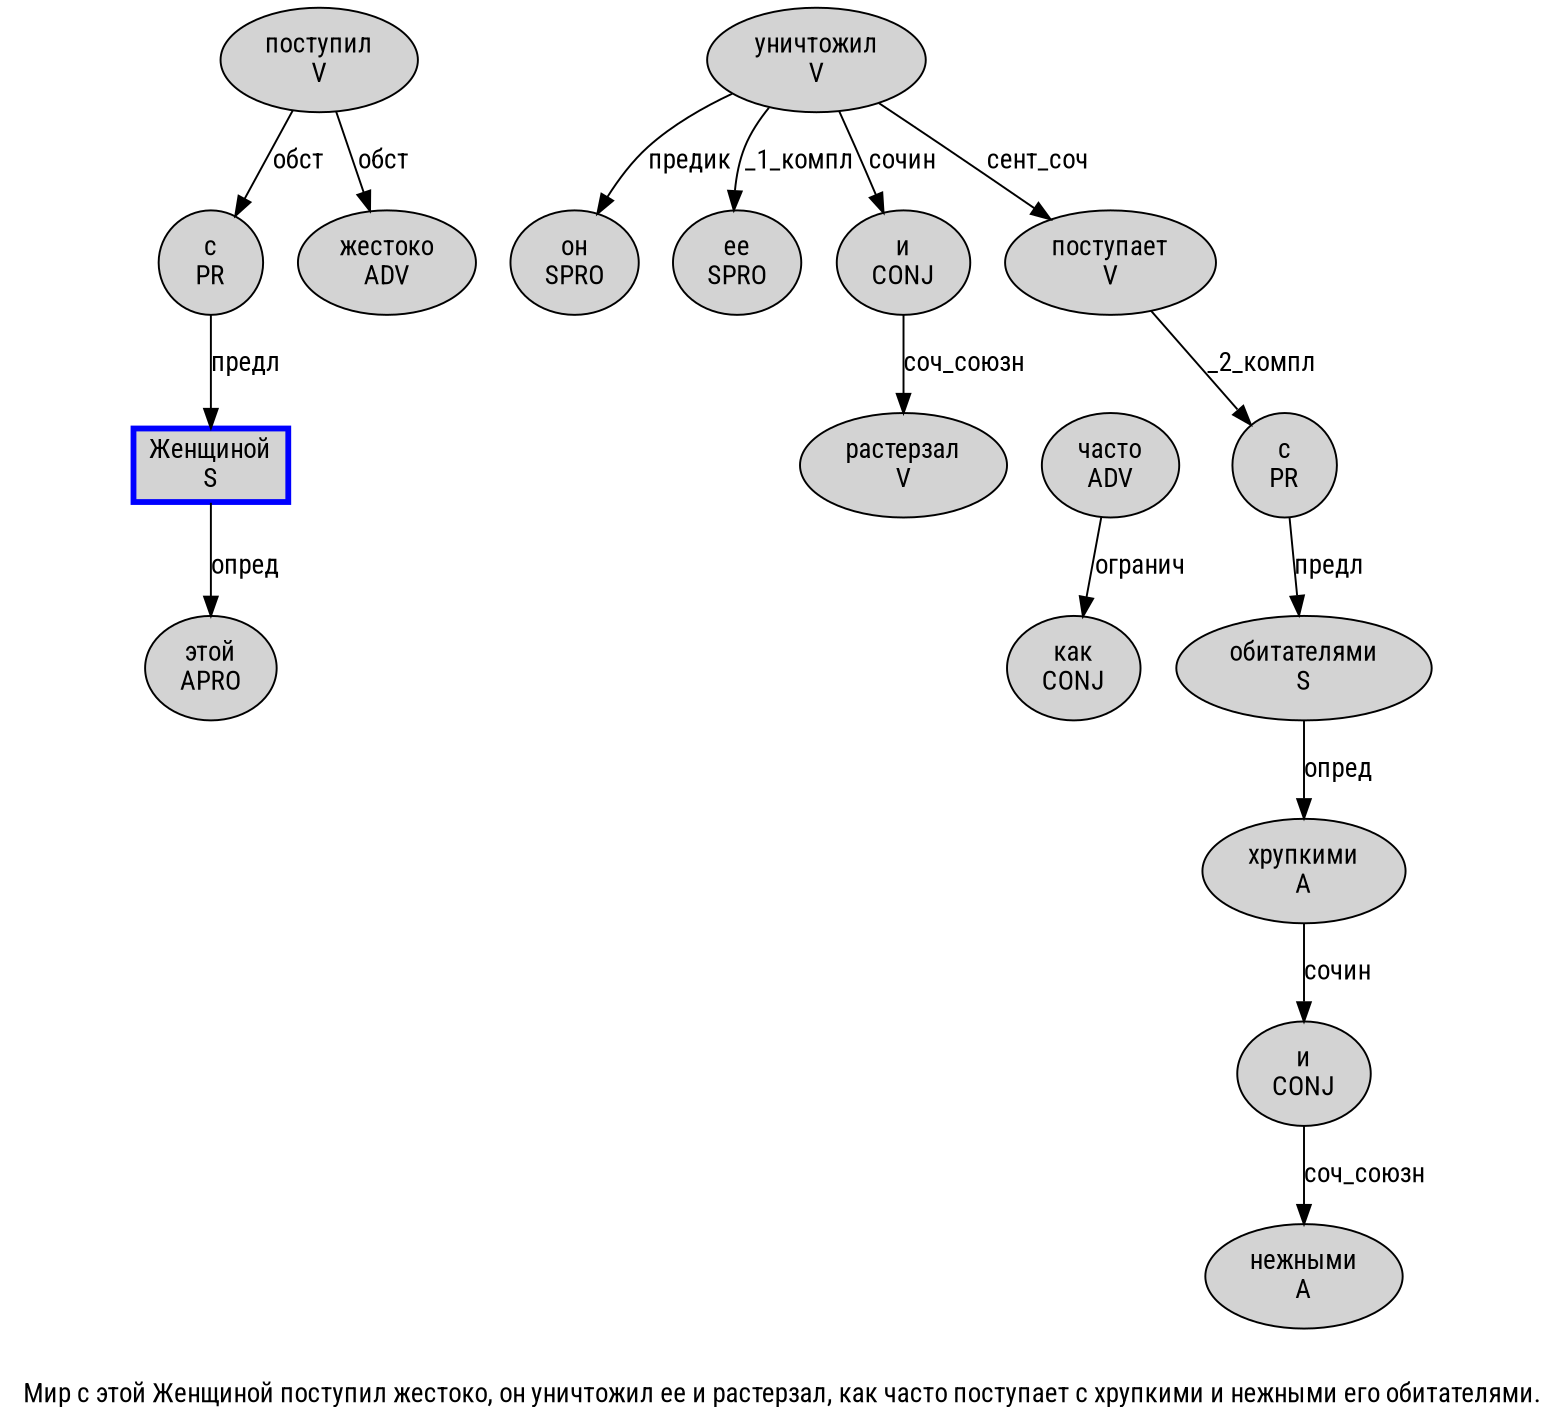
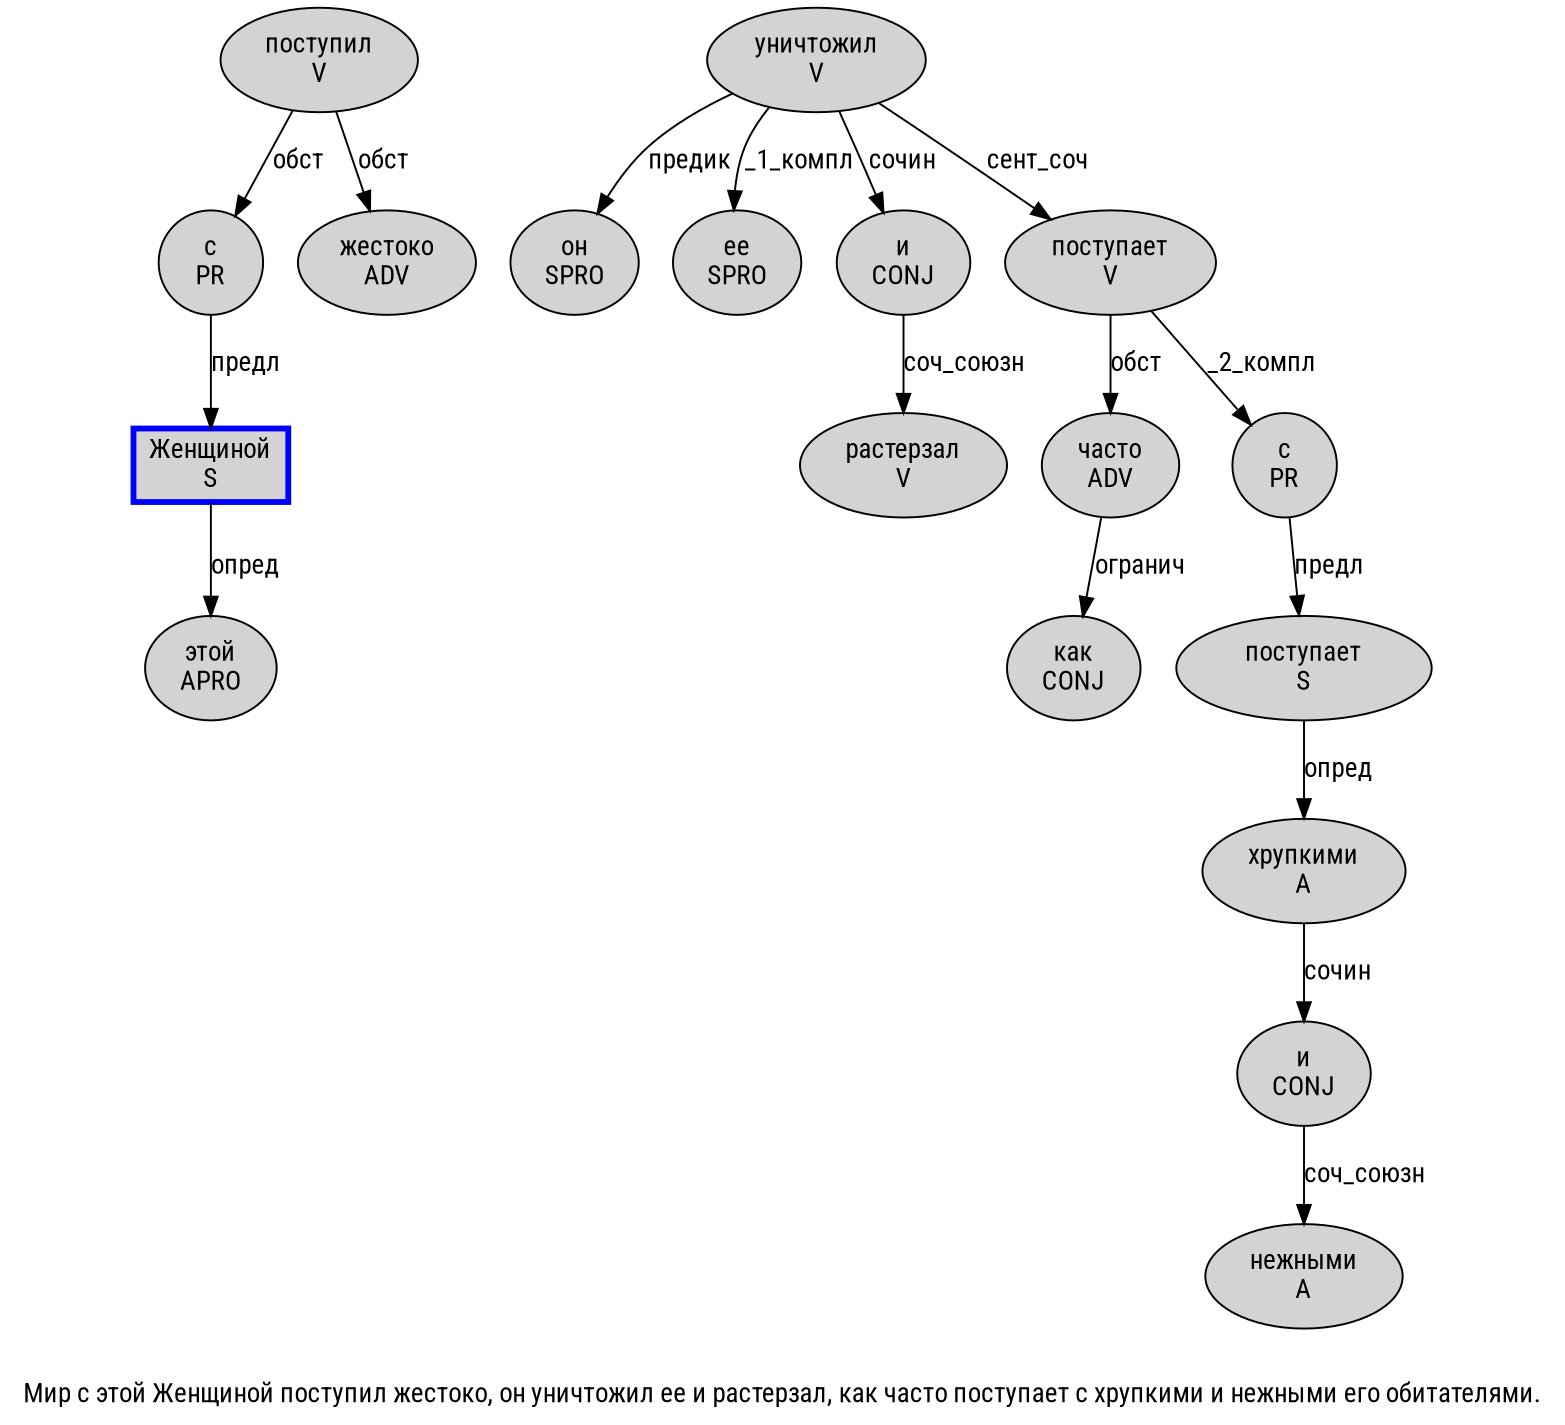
none -> (1111, 354)
(1304, 668) -> (1304, 668)
